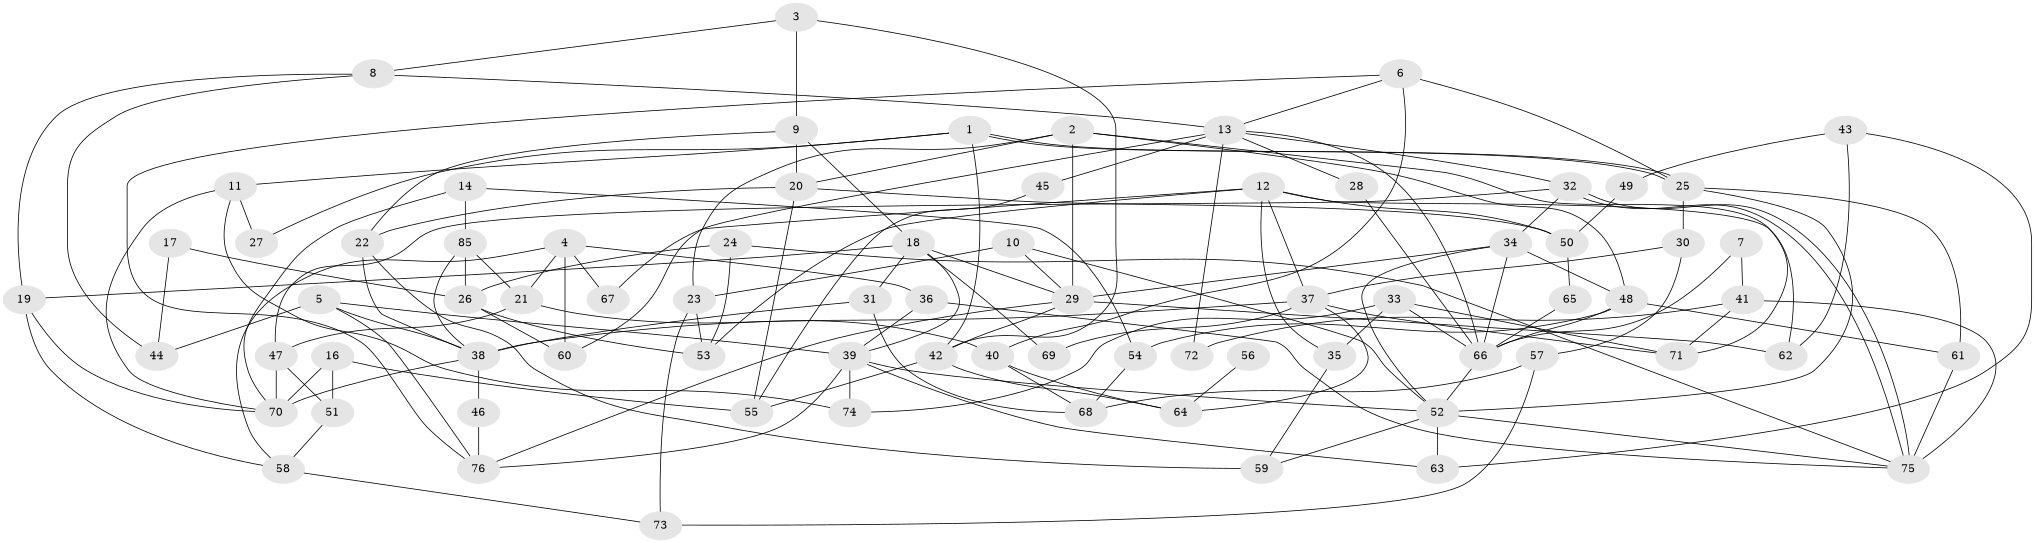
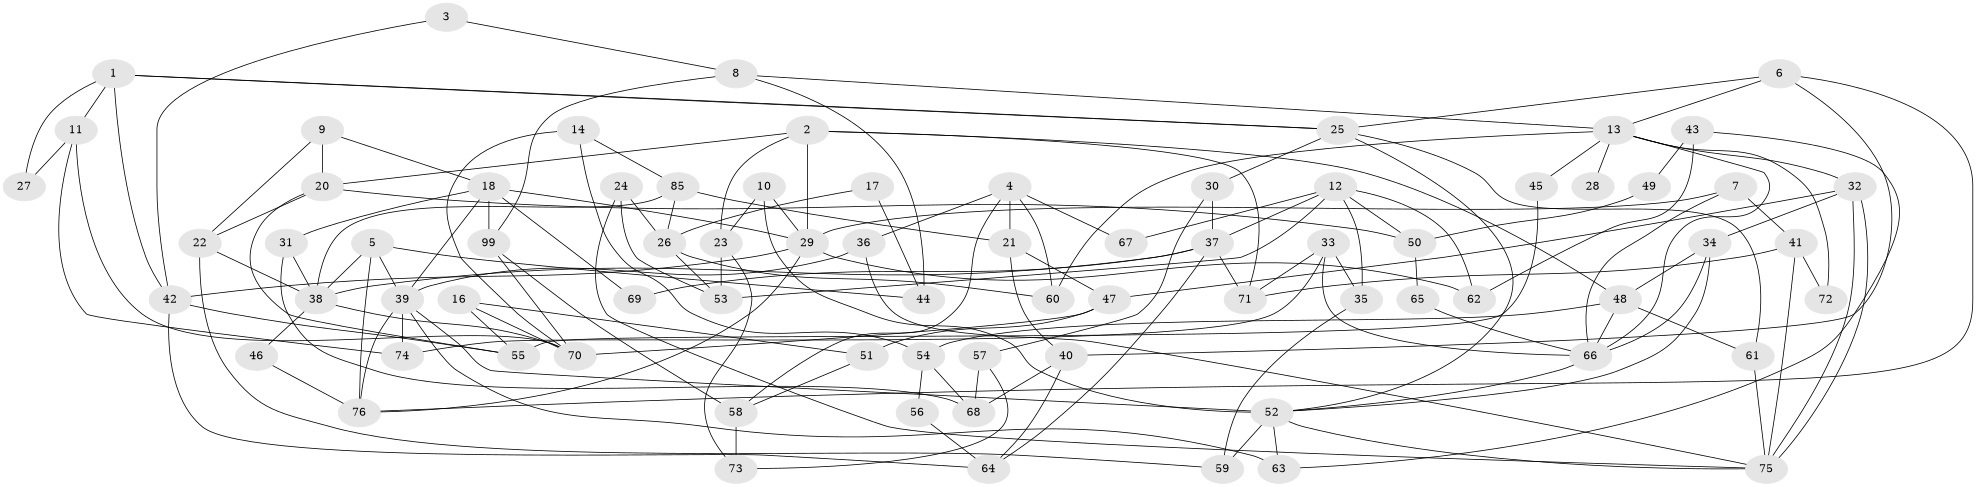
(796, 74) -> none
(1419, 271) -> none
(1272, 274) -> (1225, 207)
(24, 300) -> (489, 243)
none -> (920, 385)
